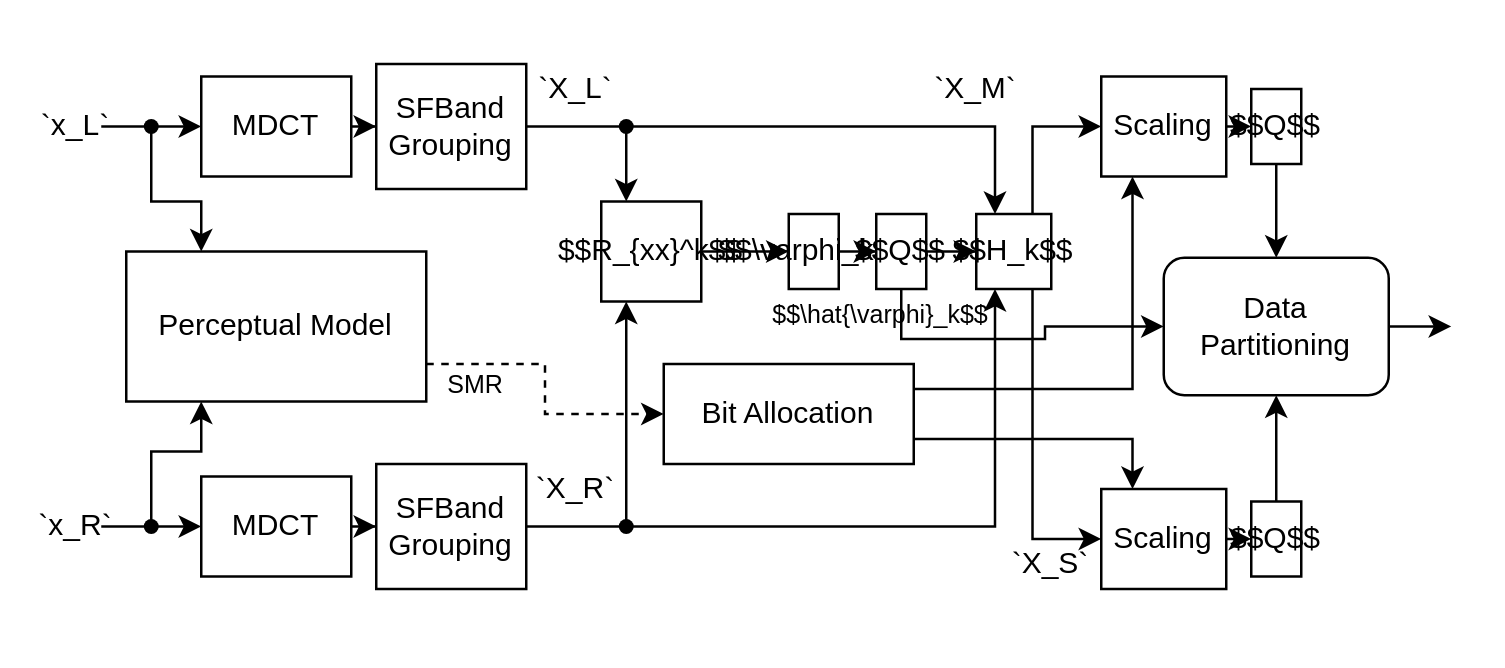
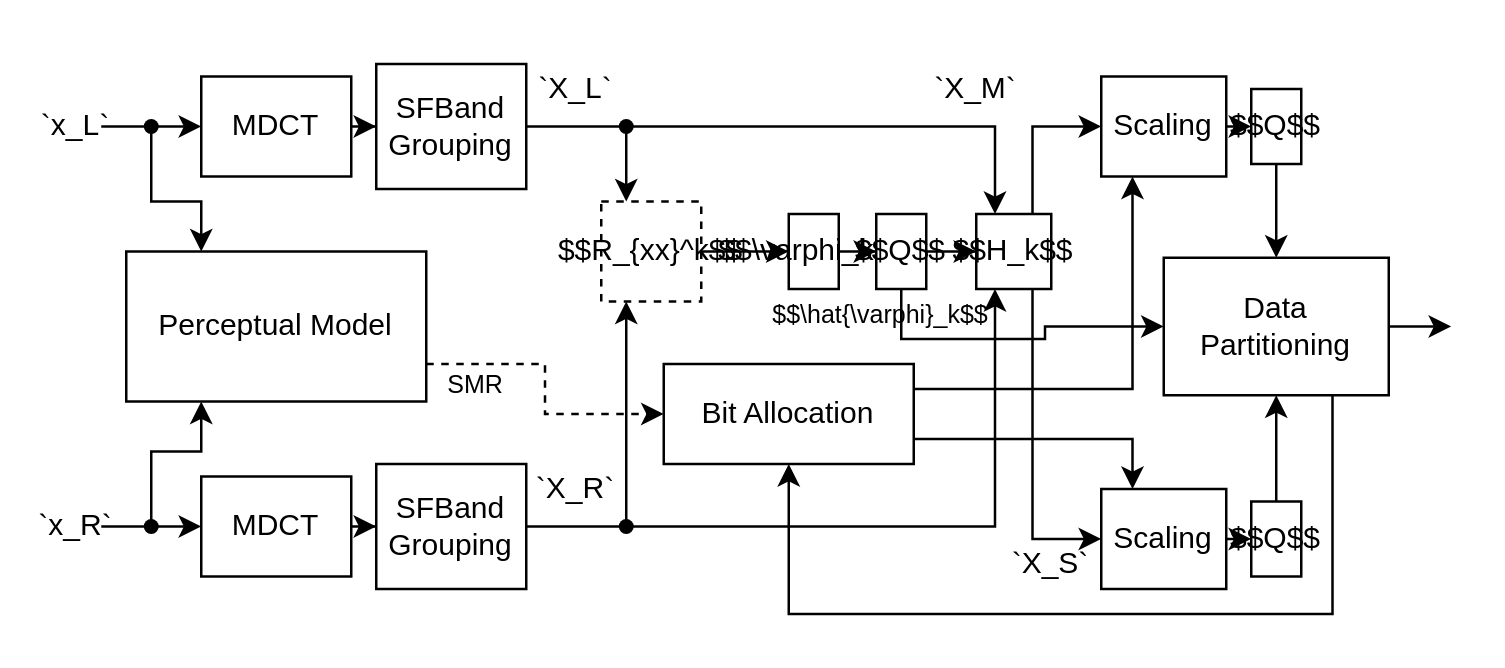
(651, 251) -> (651, 251)
(1276, 326) -> (1276, 326)
none -> (1128, 614)
